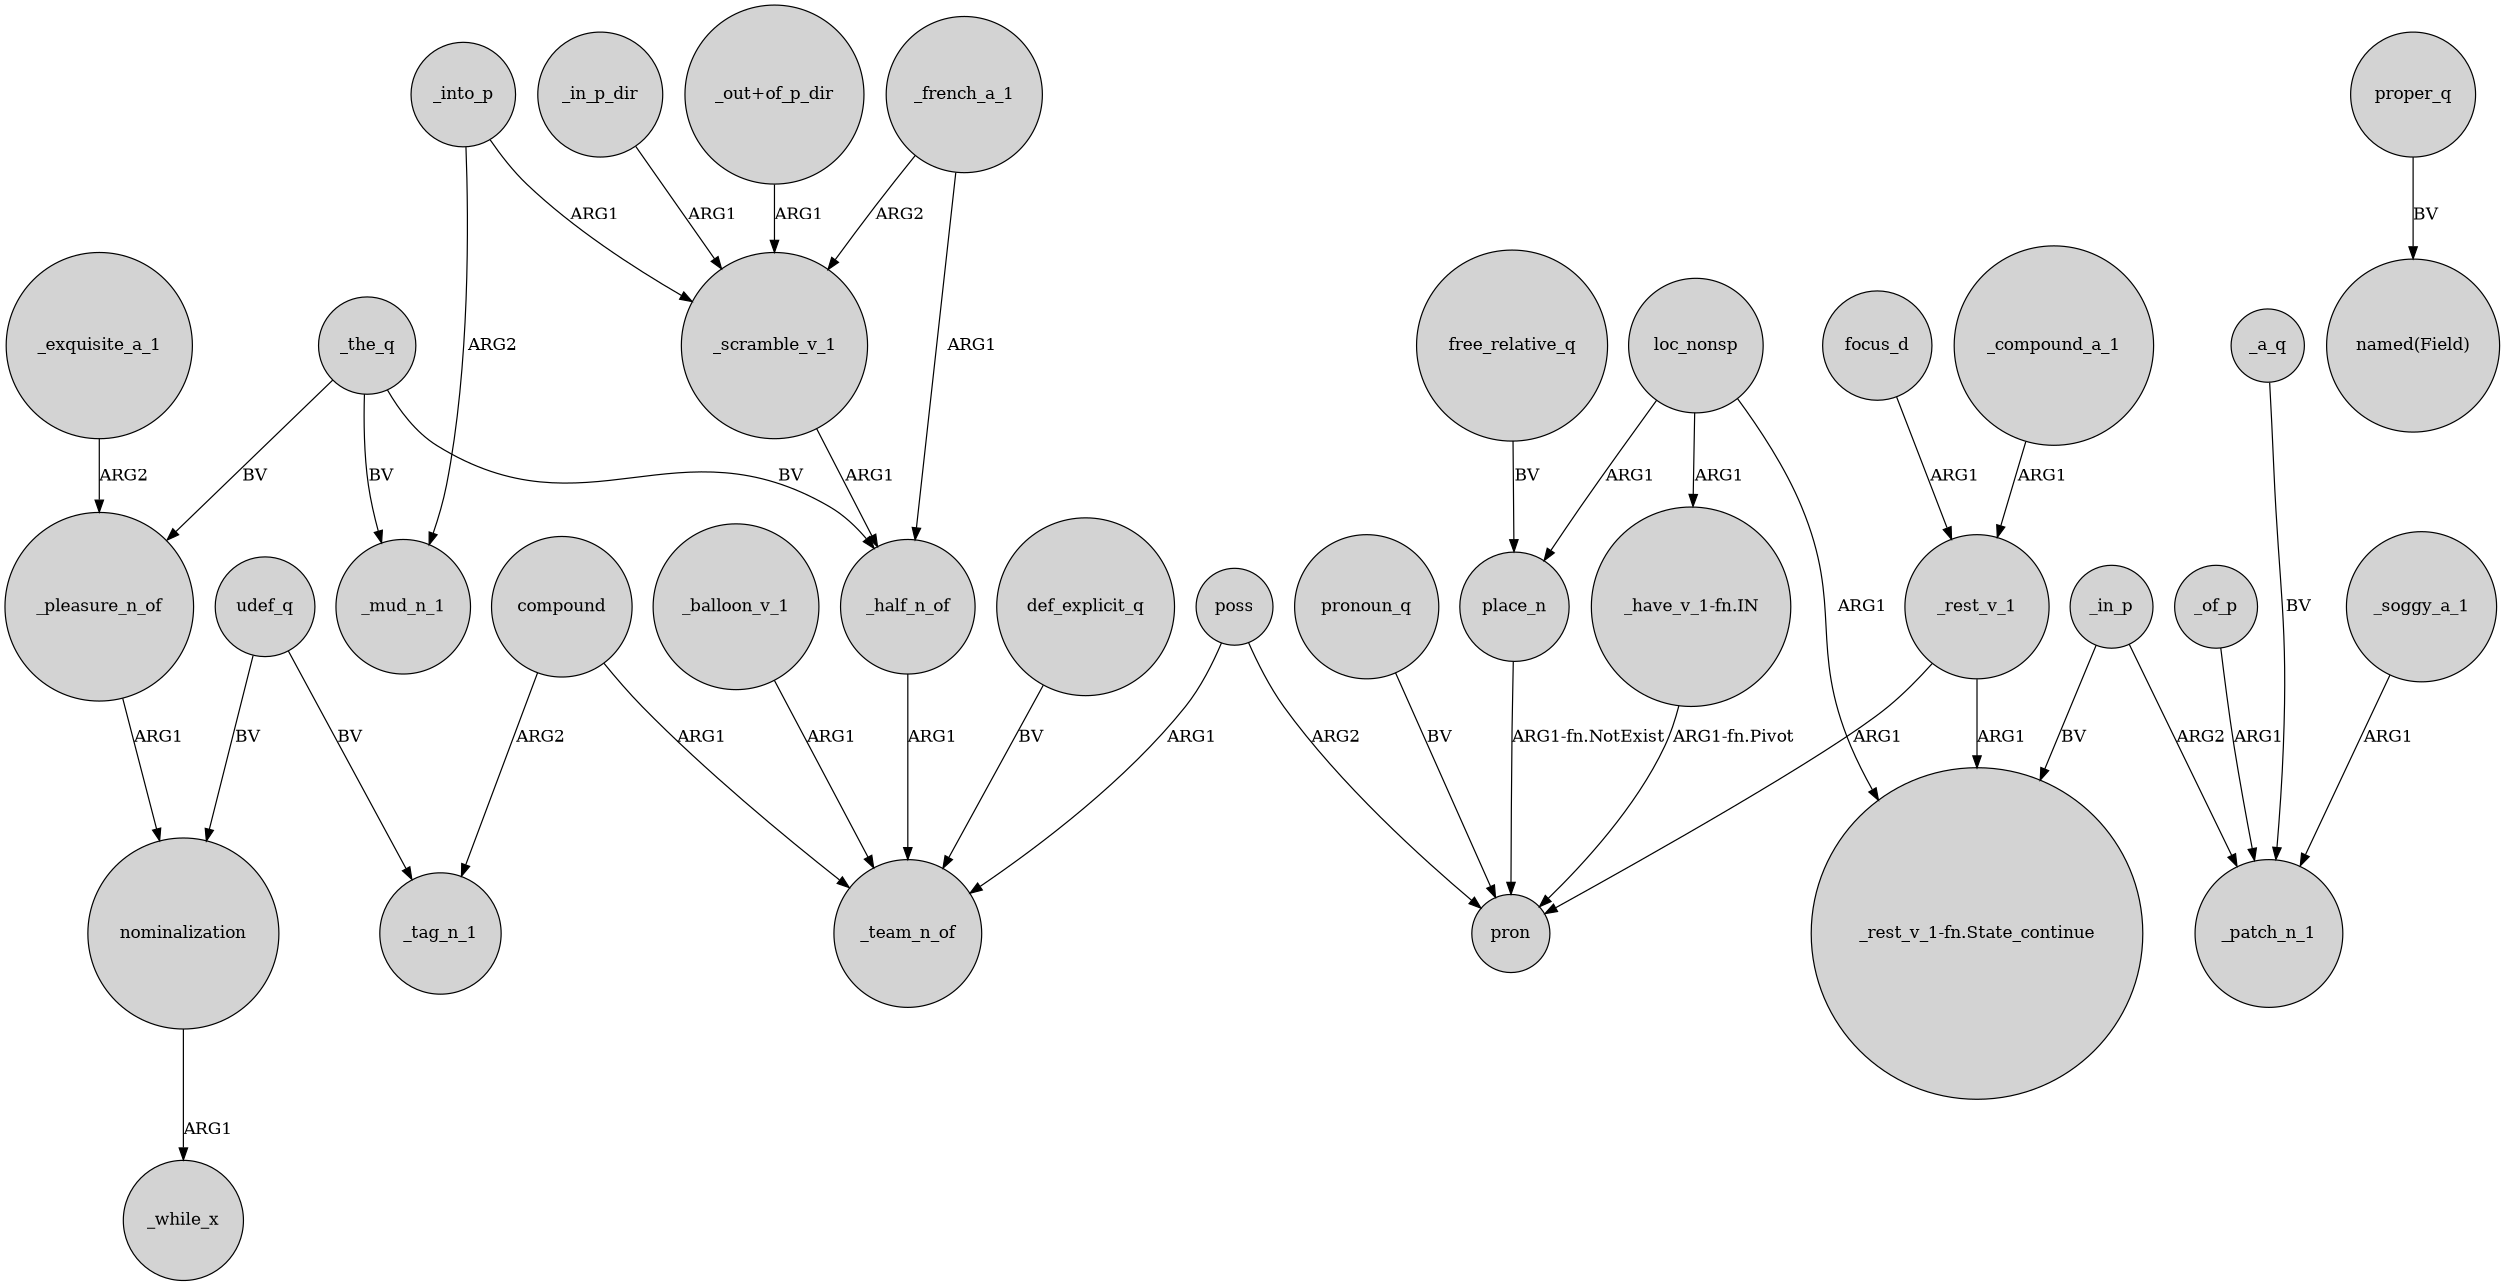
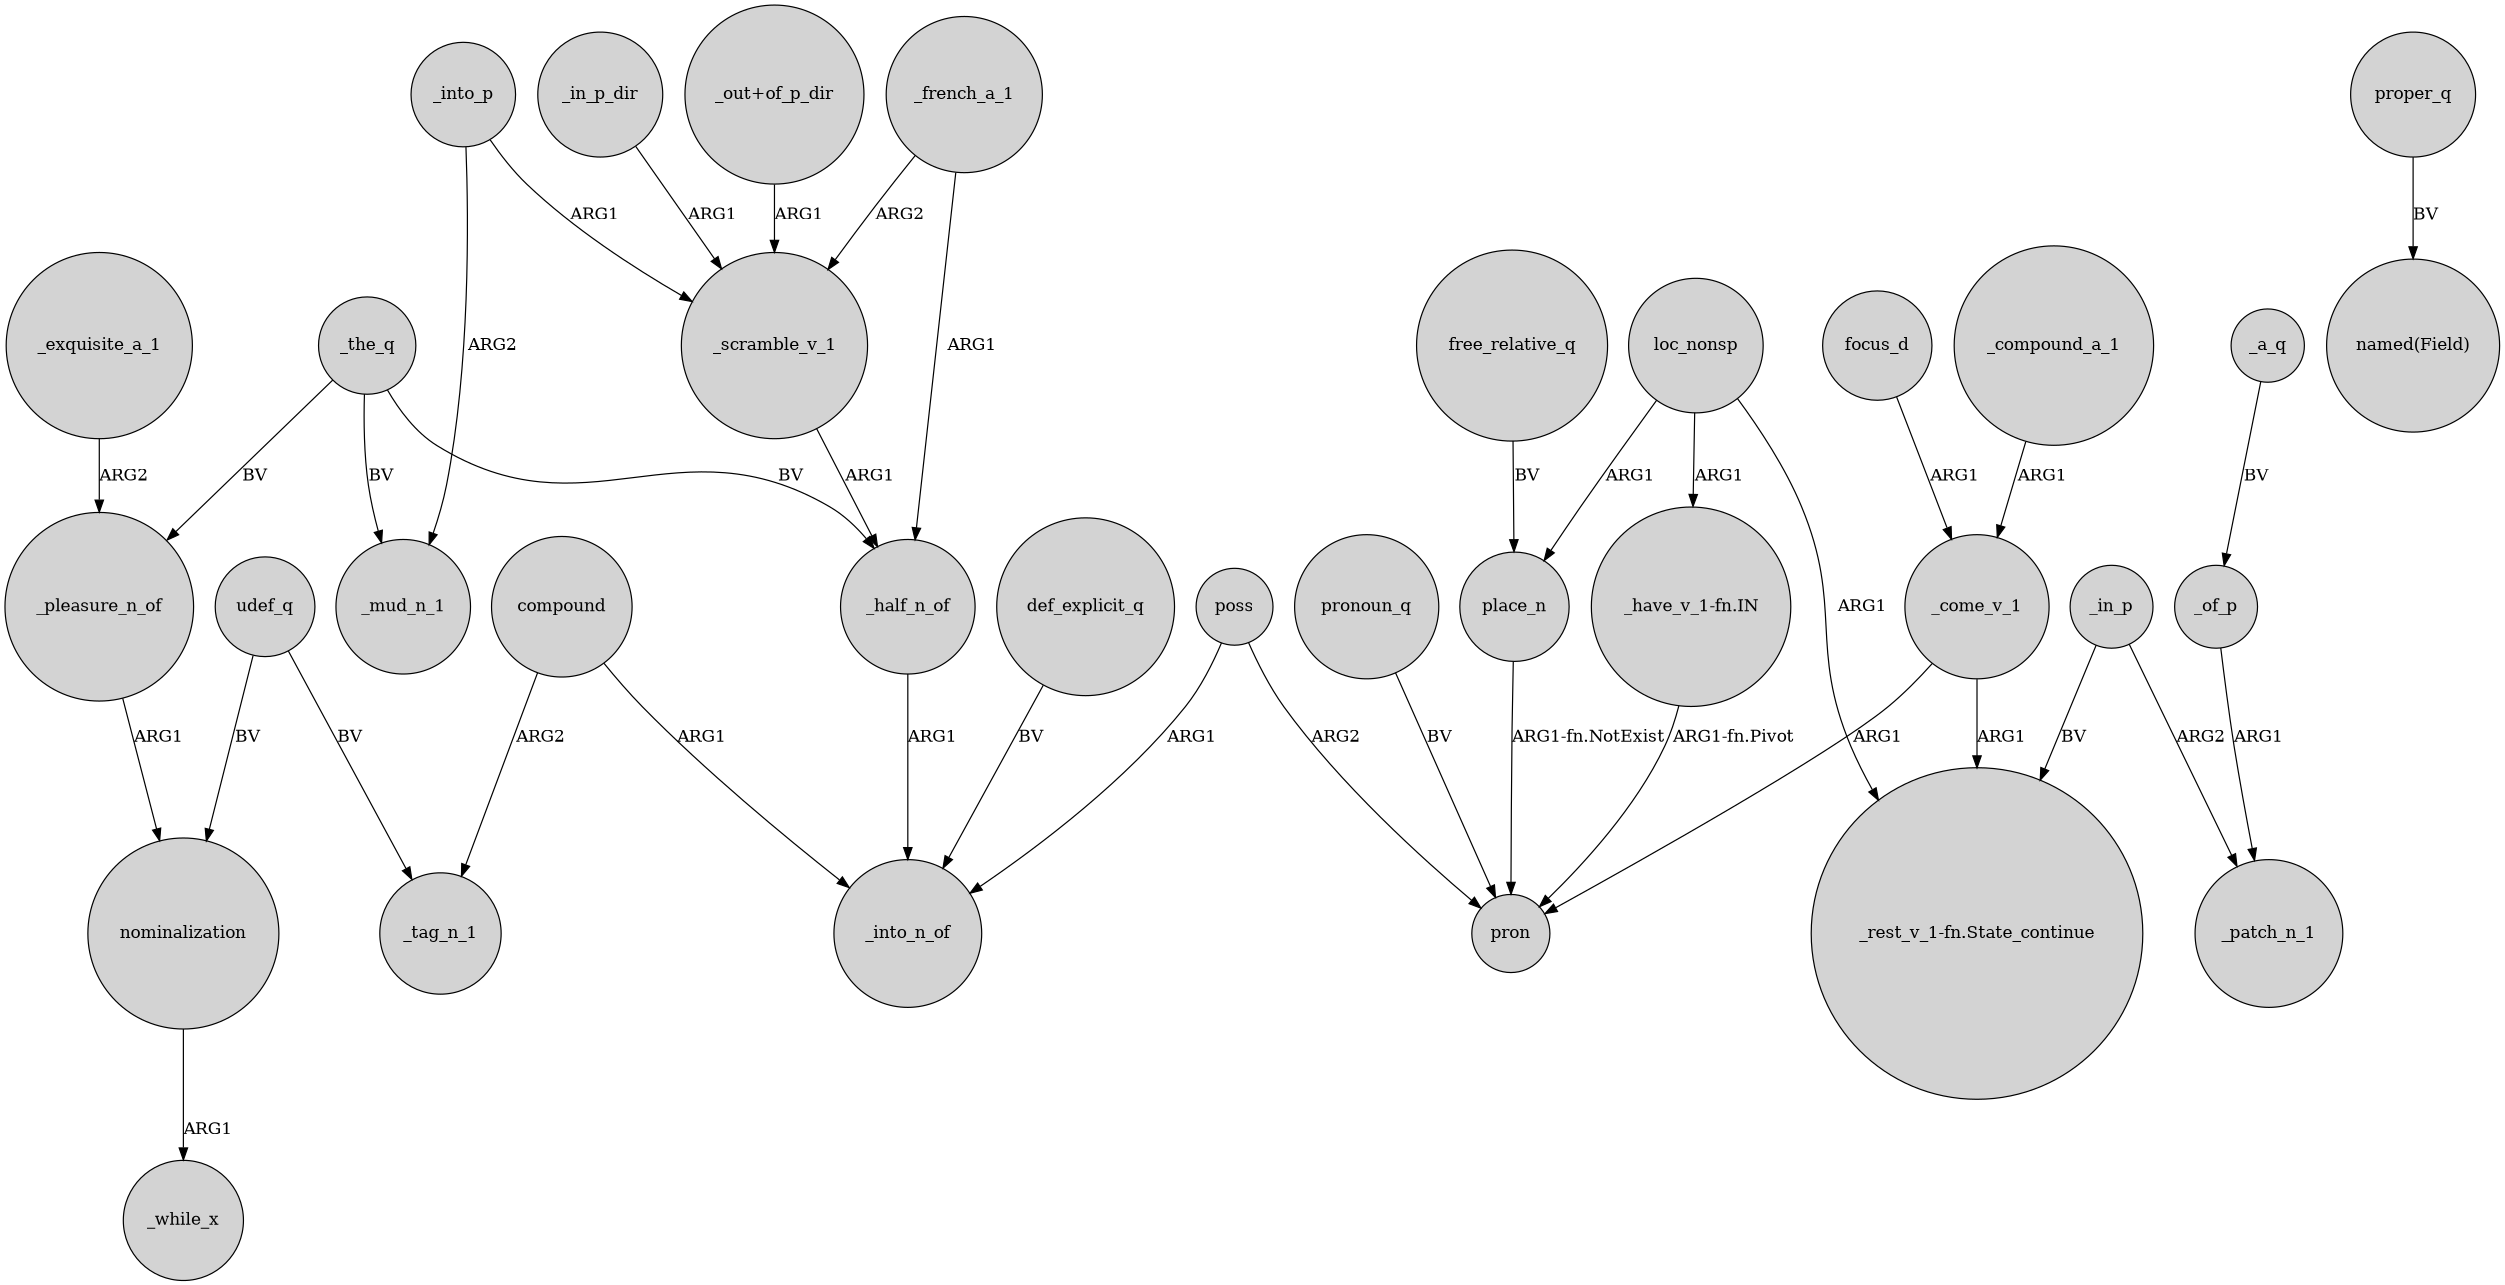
(736, 607) -> none
(1977, 607) -> (1977, 607)
(2422, 607) -> none
(2283, 615) -> (2244, 468)
(908, 934) -> (908, 934)
